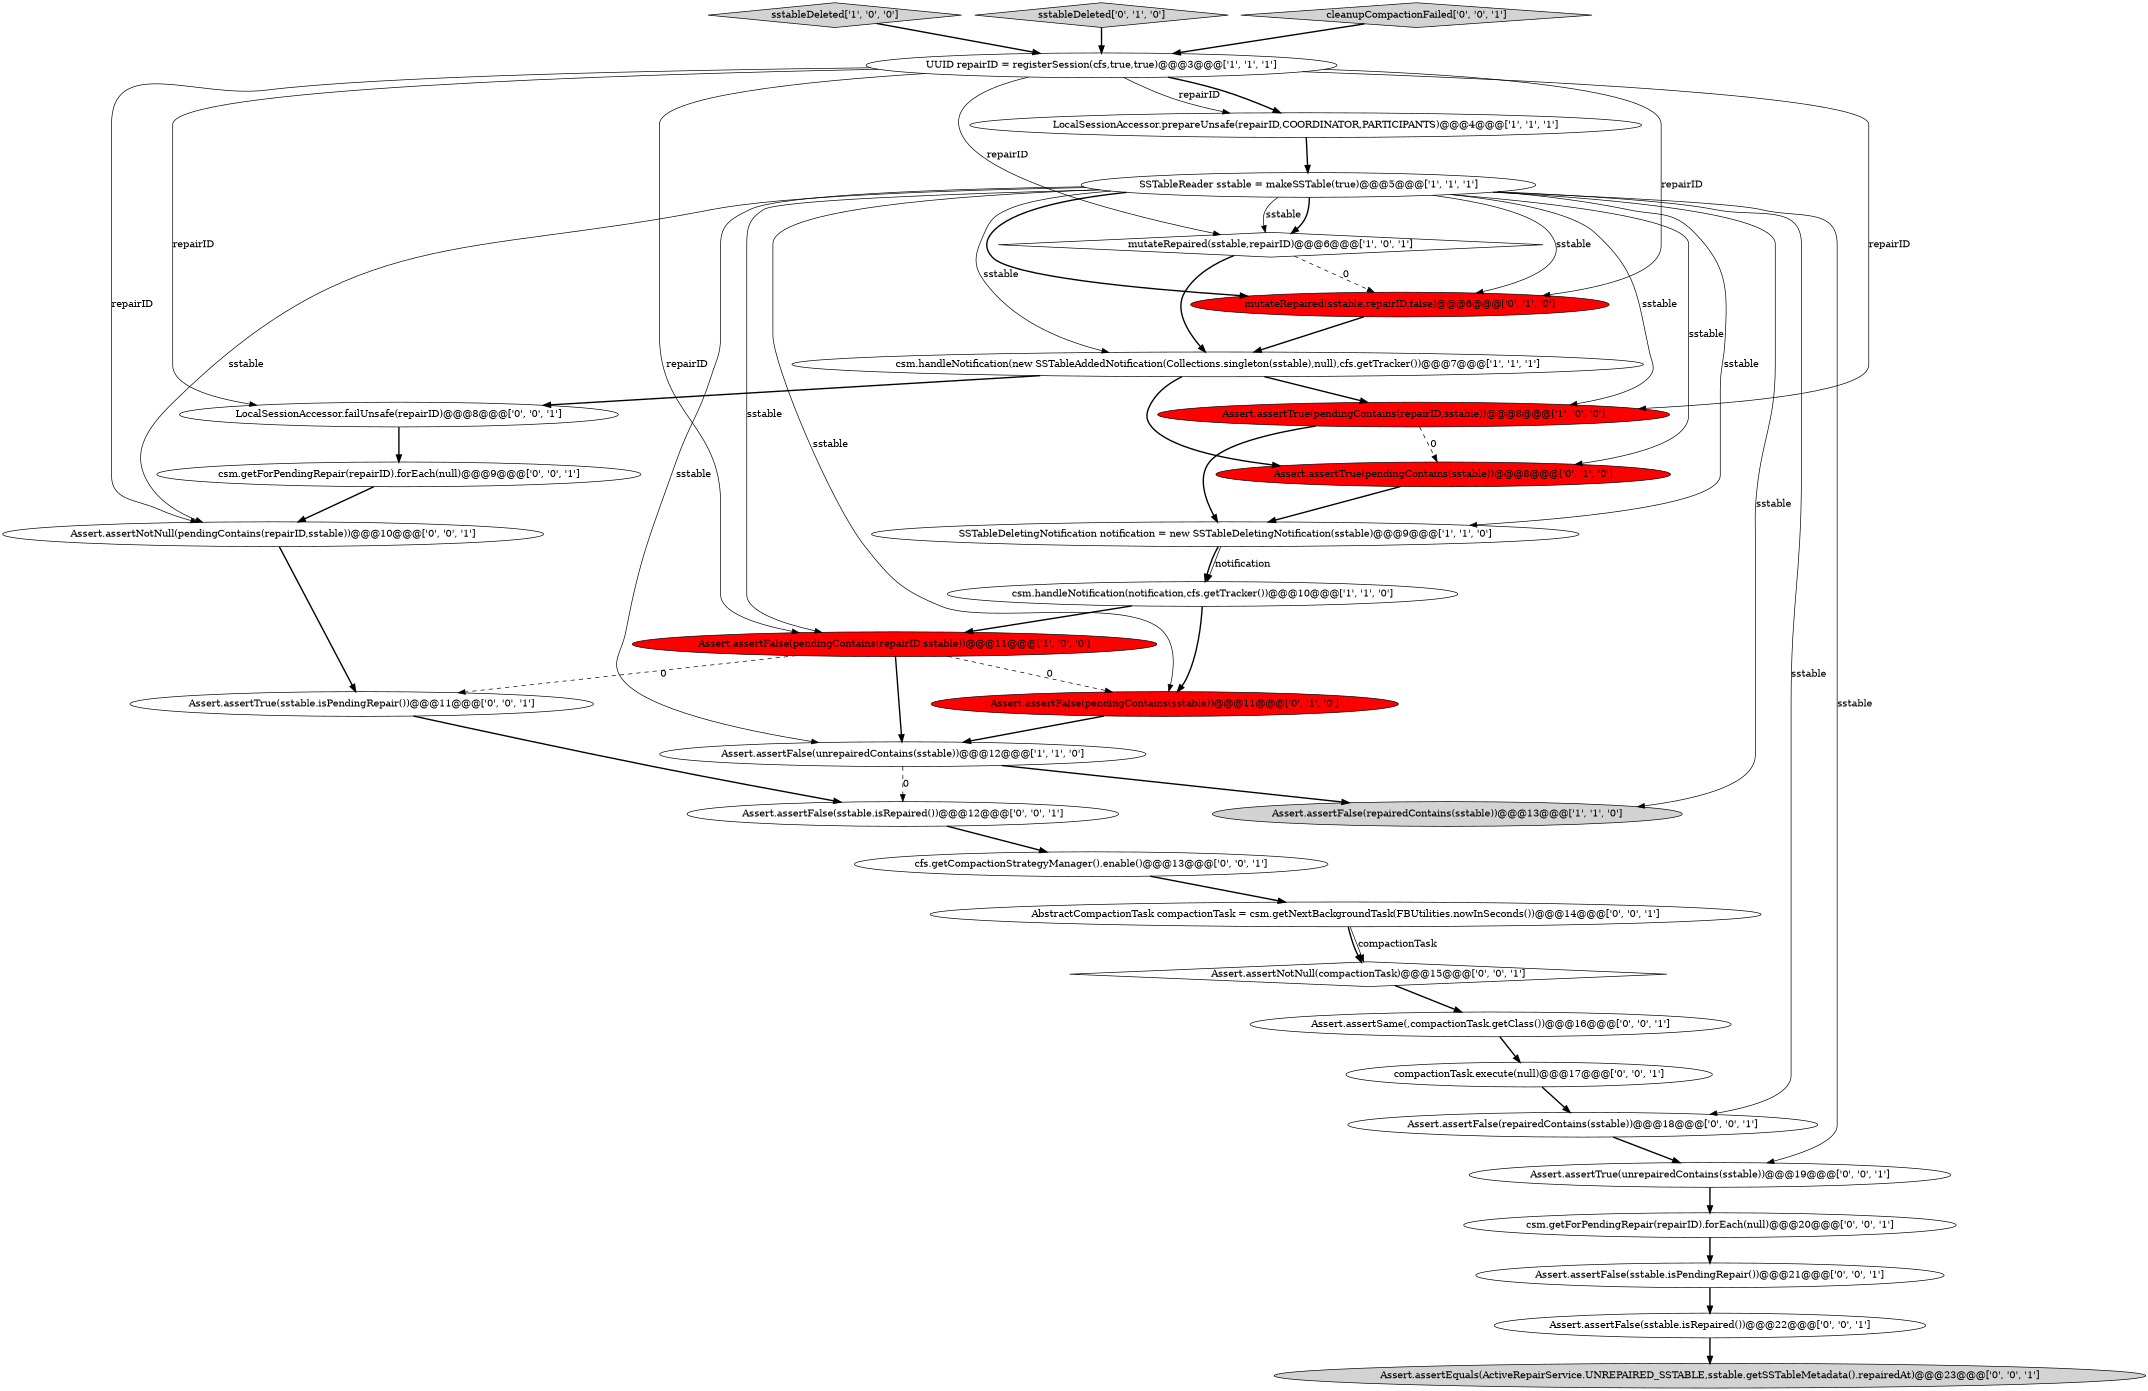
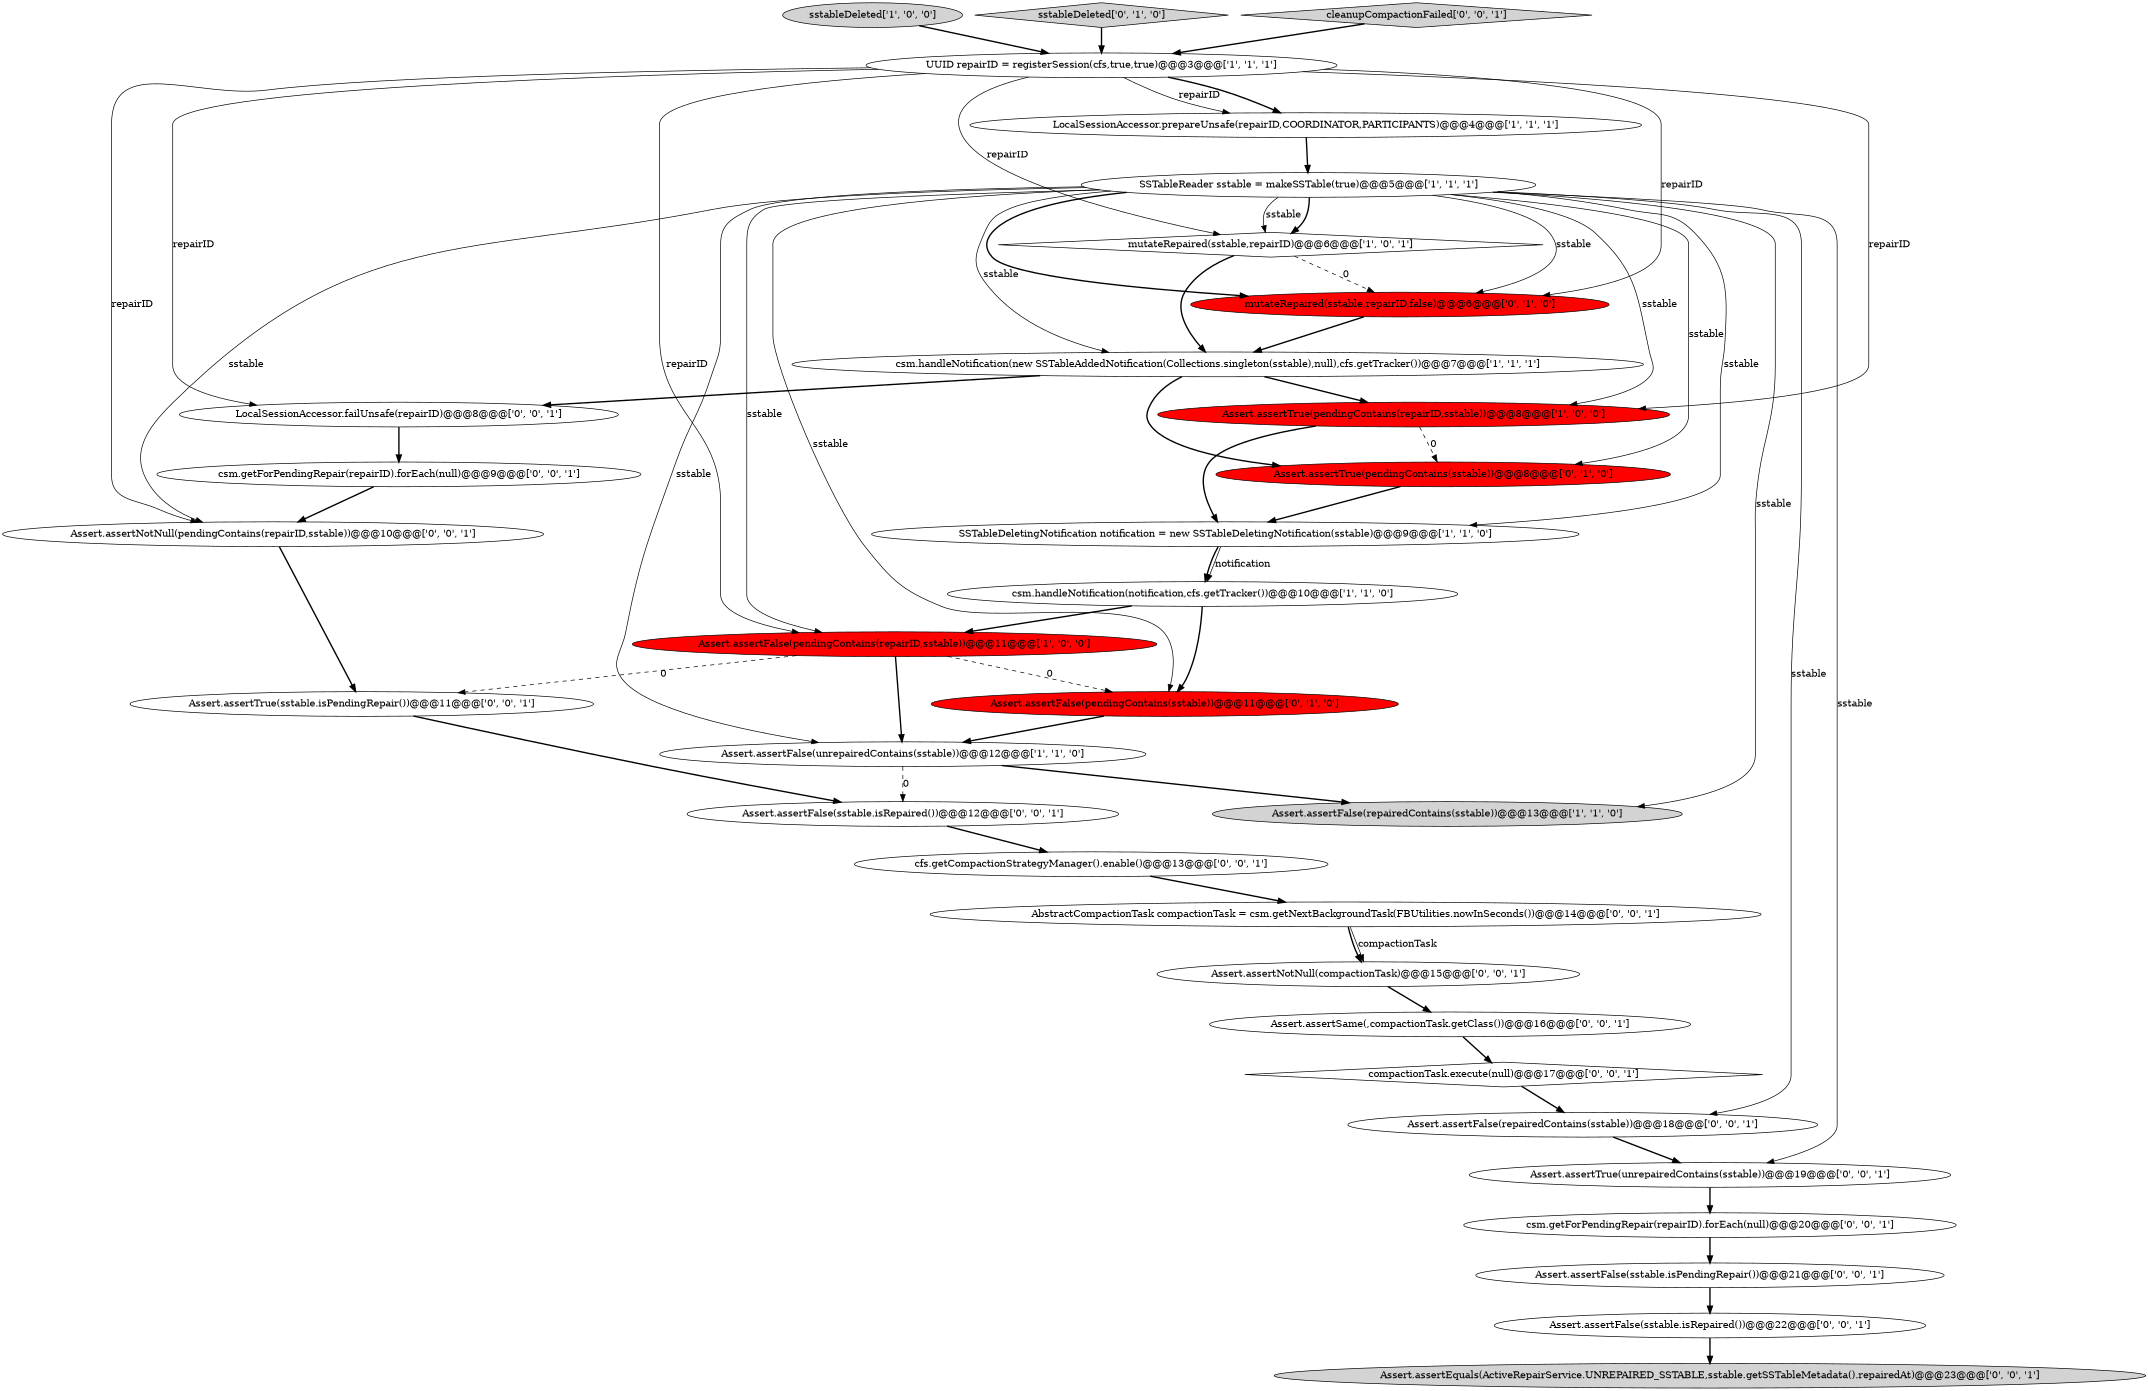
(835, 15) -> (873, 15)
(1368, 974) -> (1368, 974)
(1529, 1075) -> (1504, 1075)
